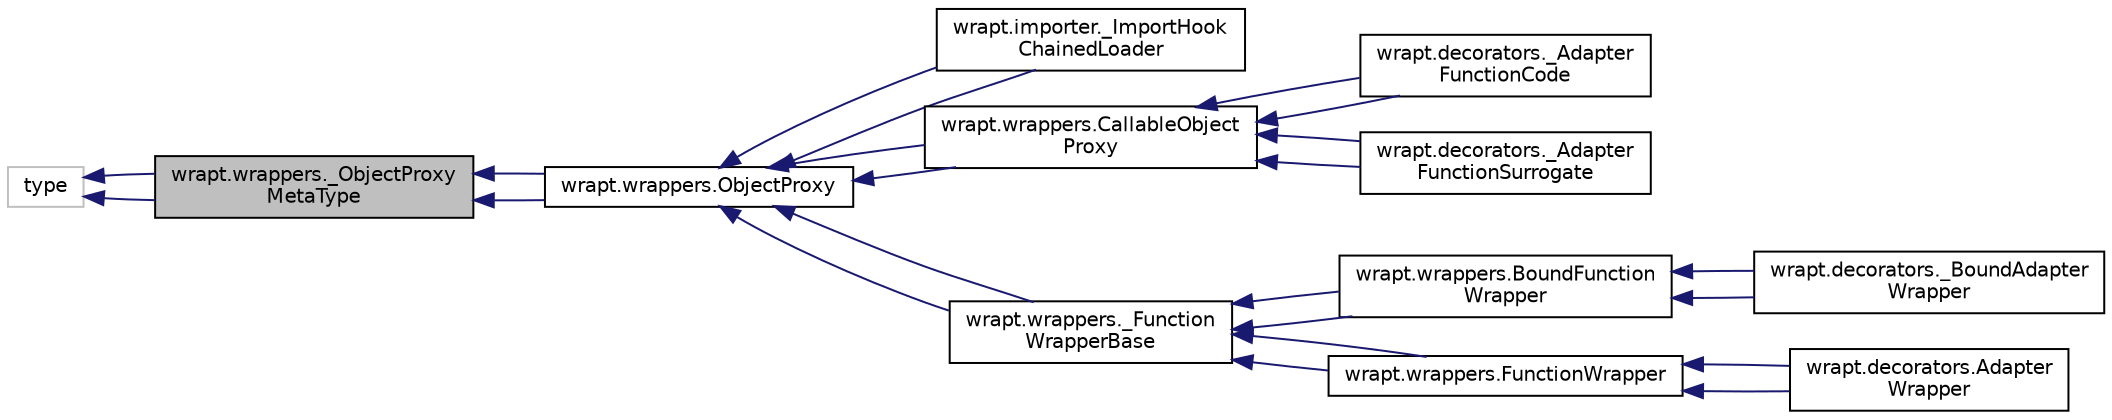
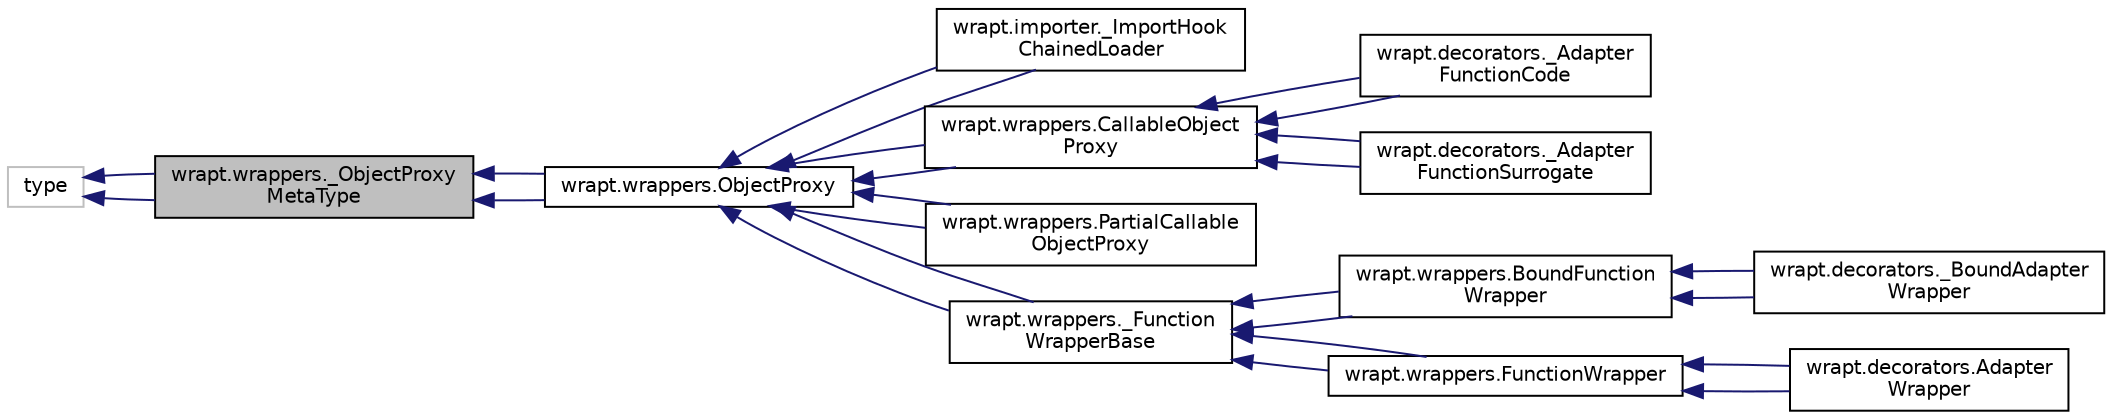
none -> (1091, 235)
